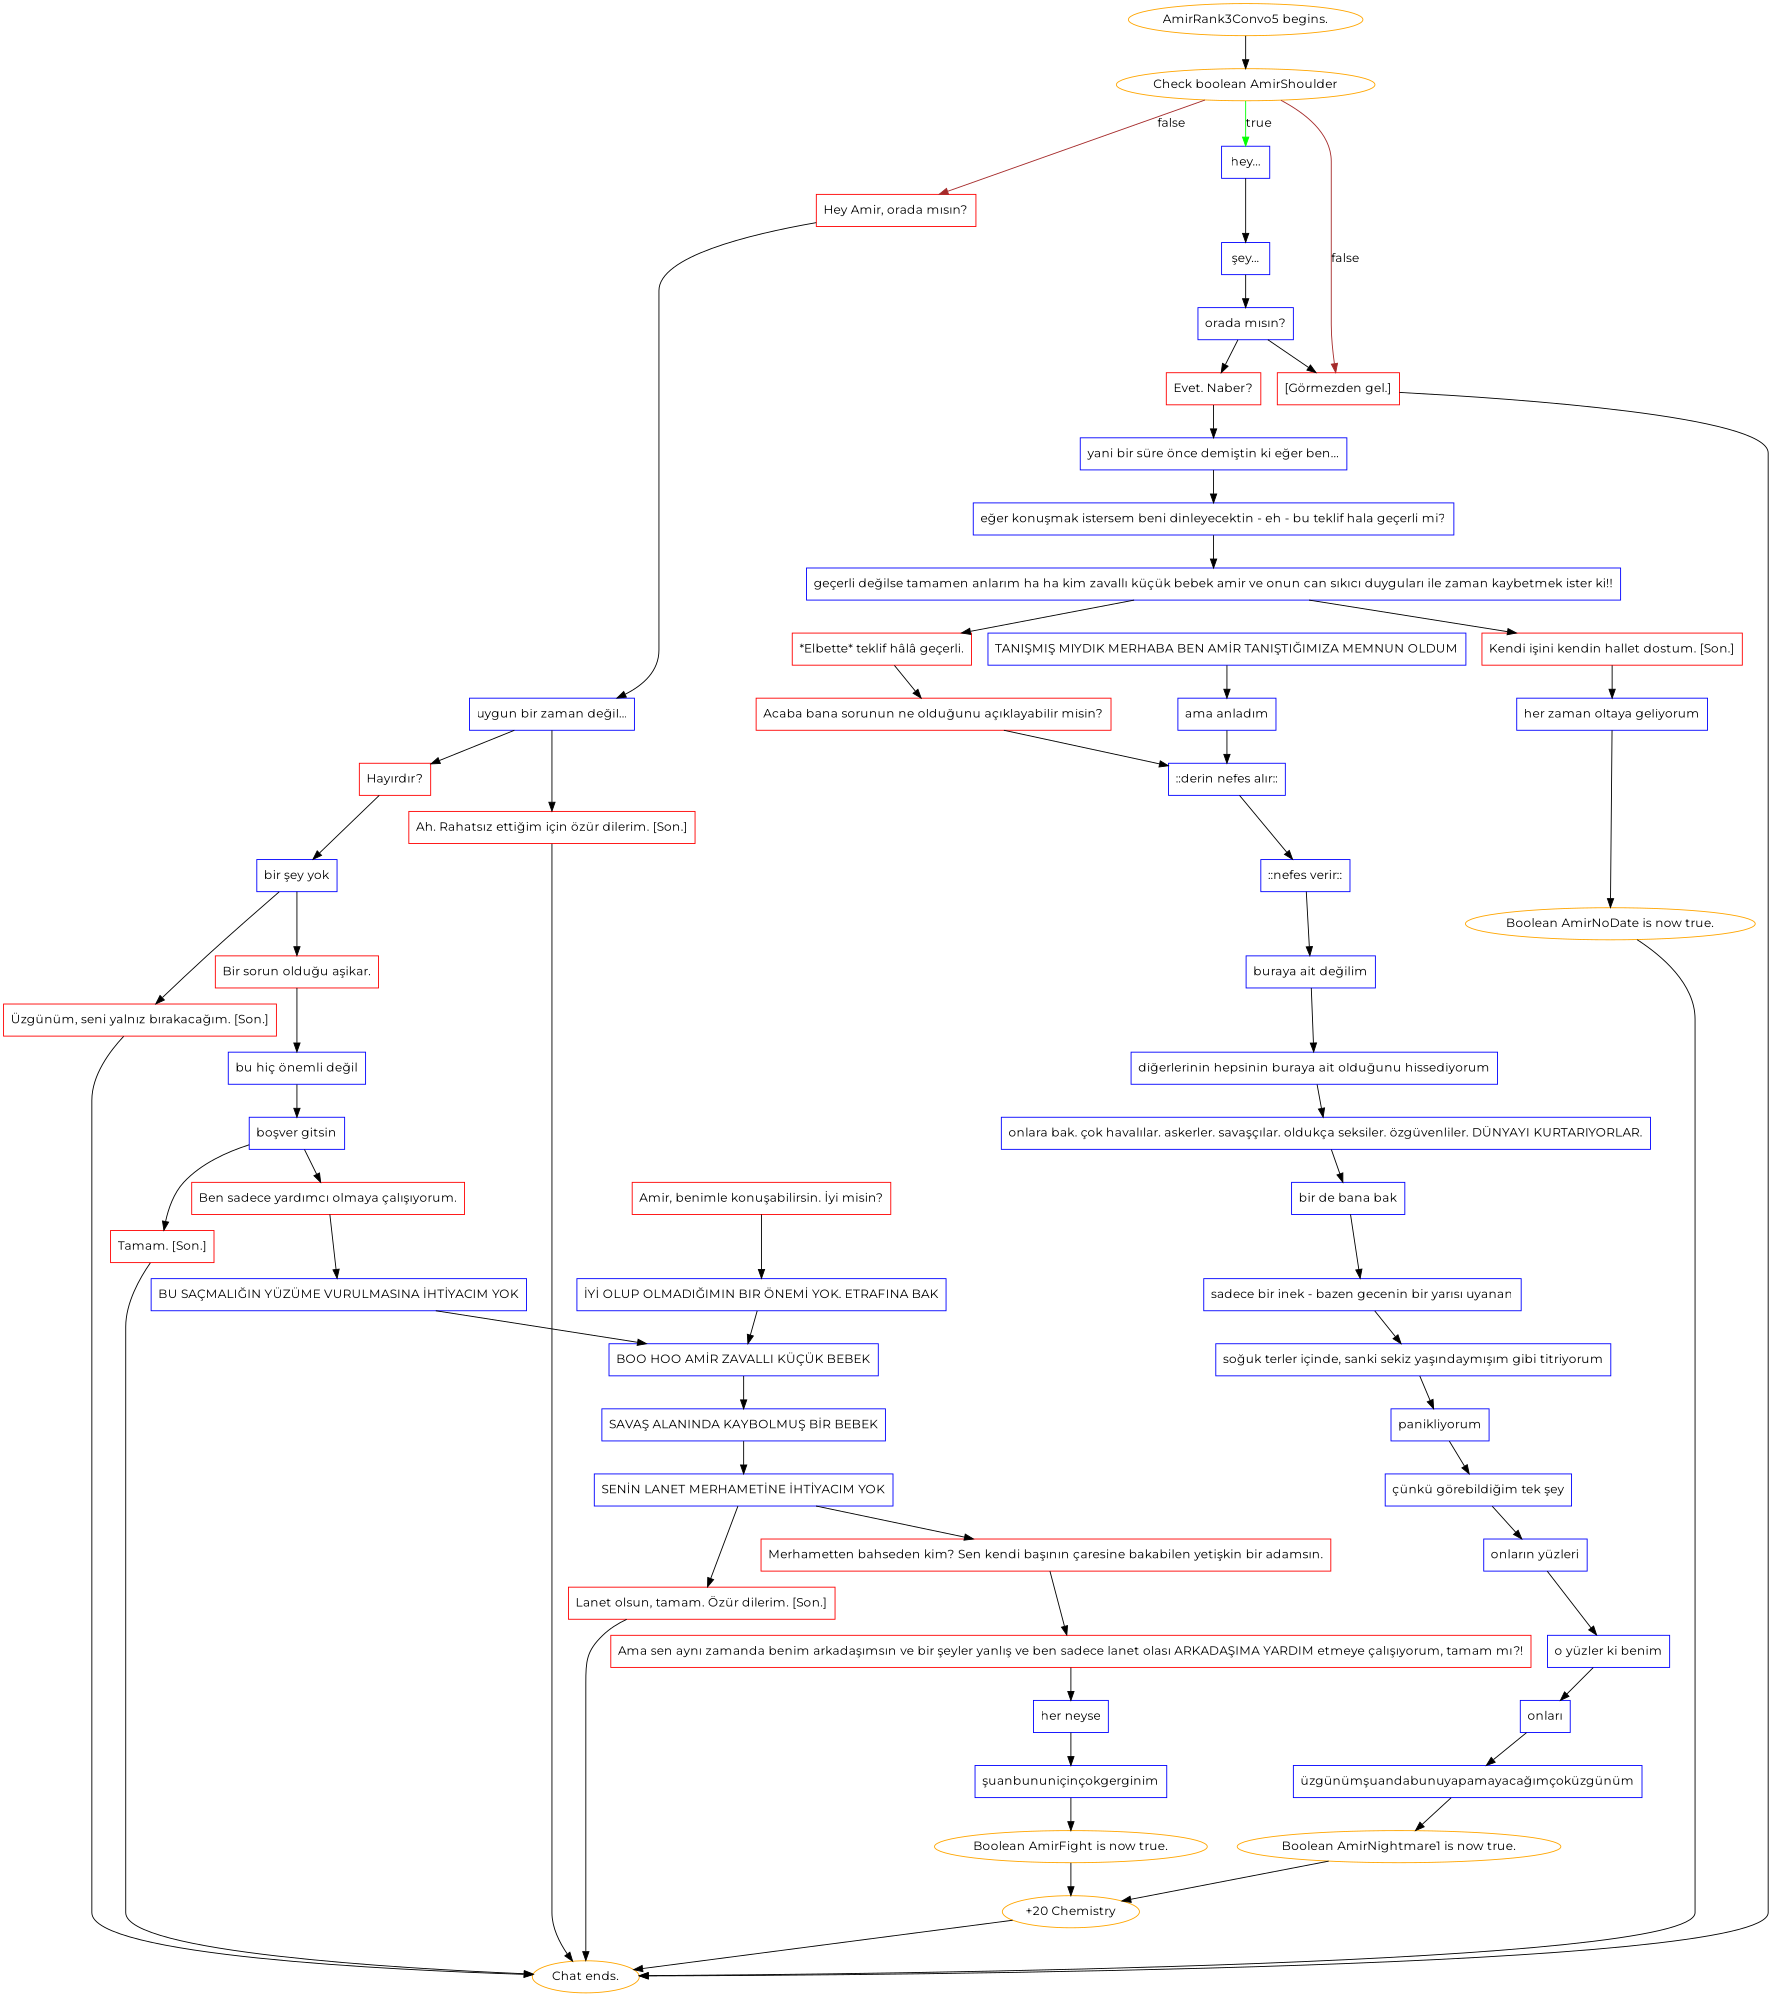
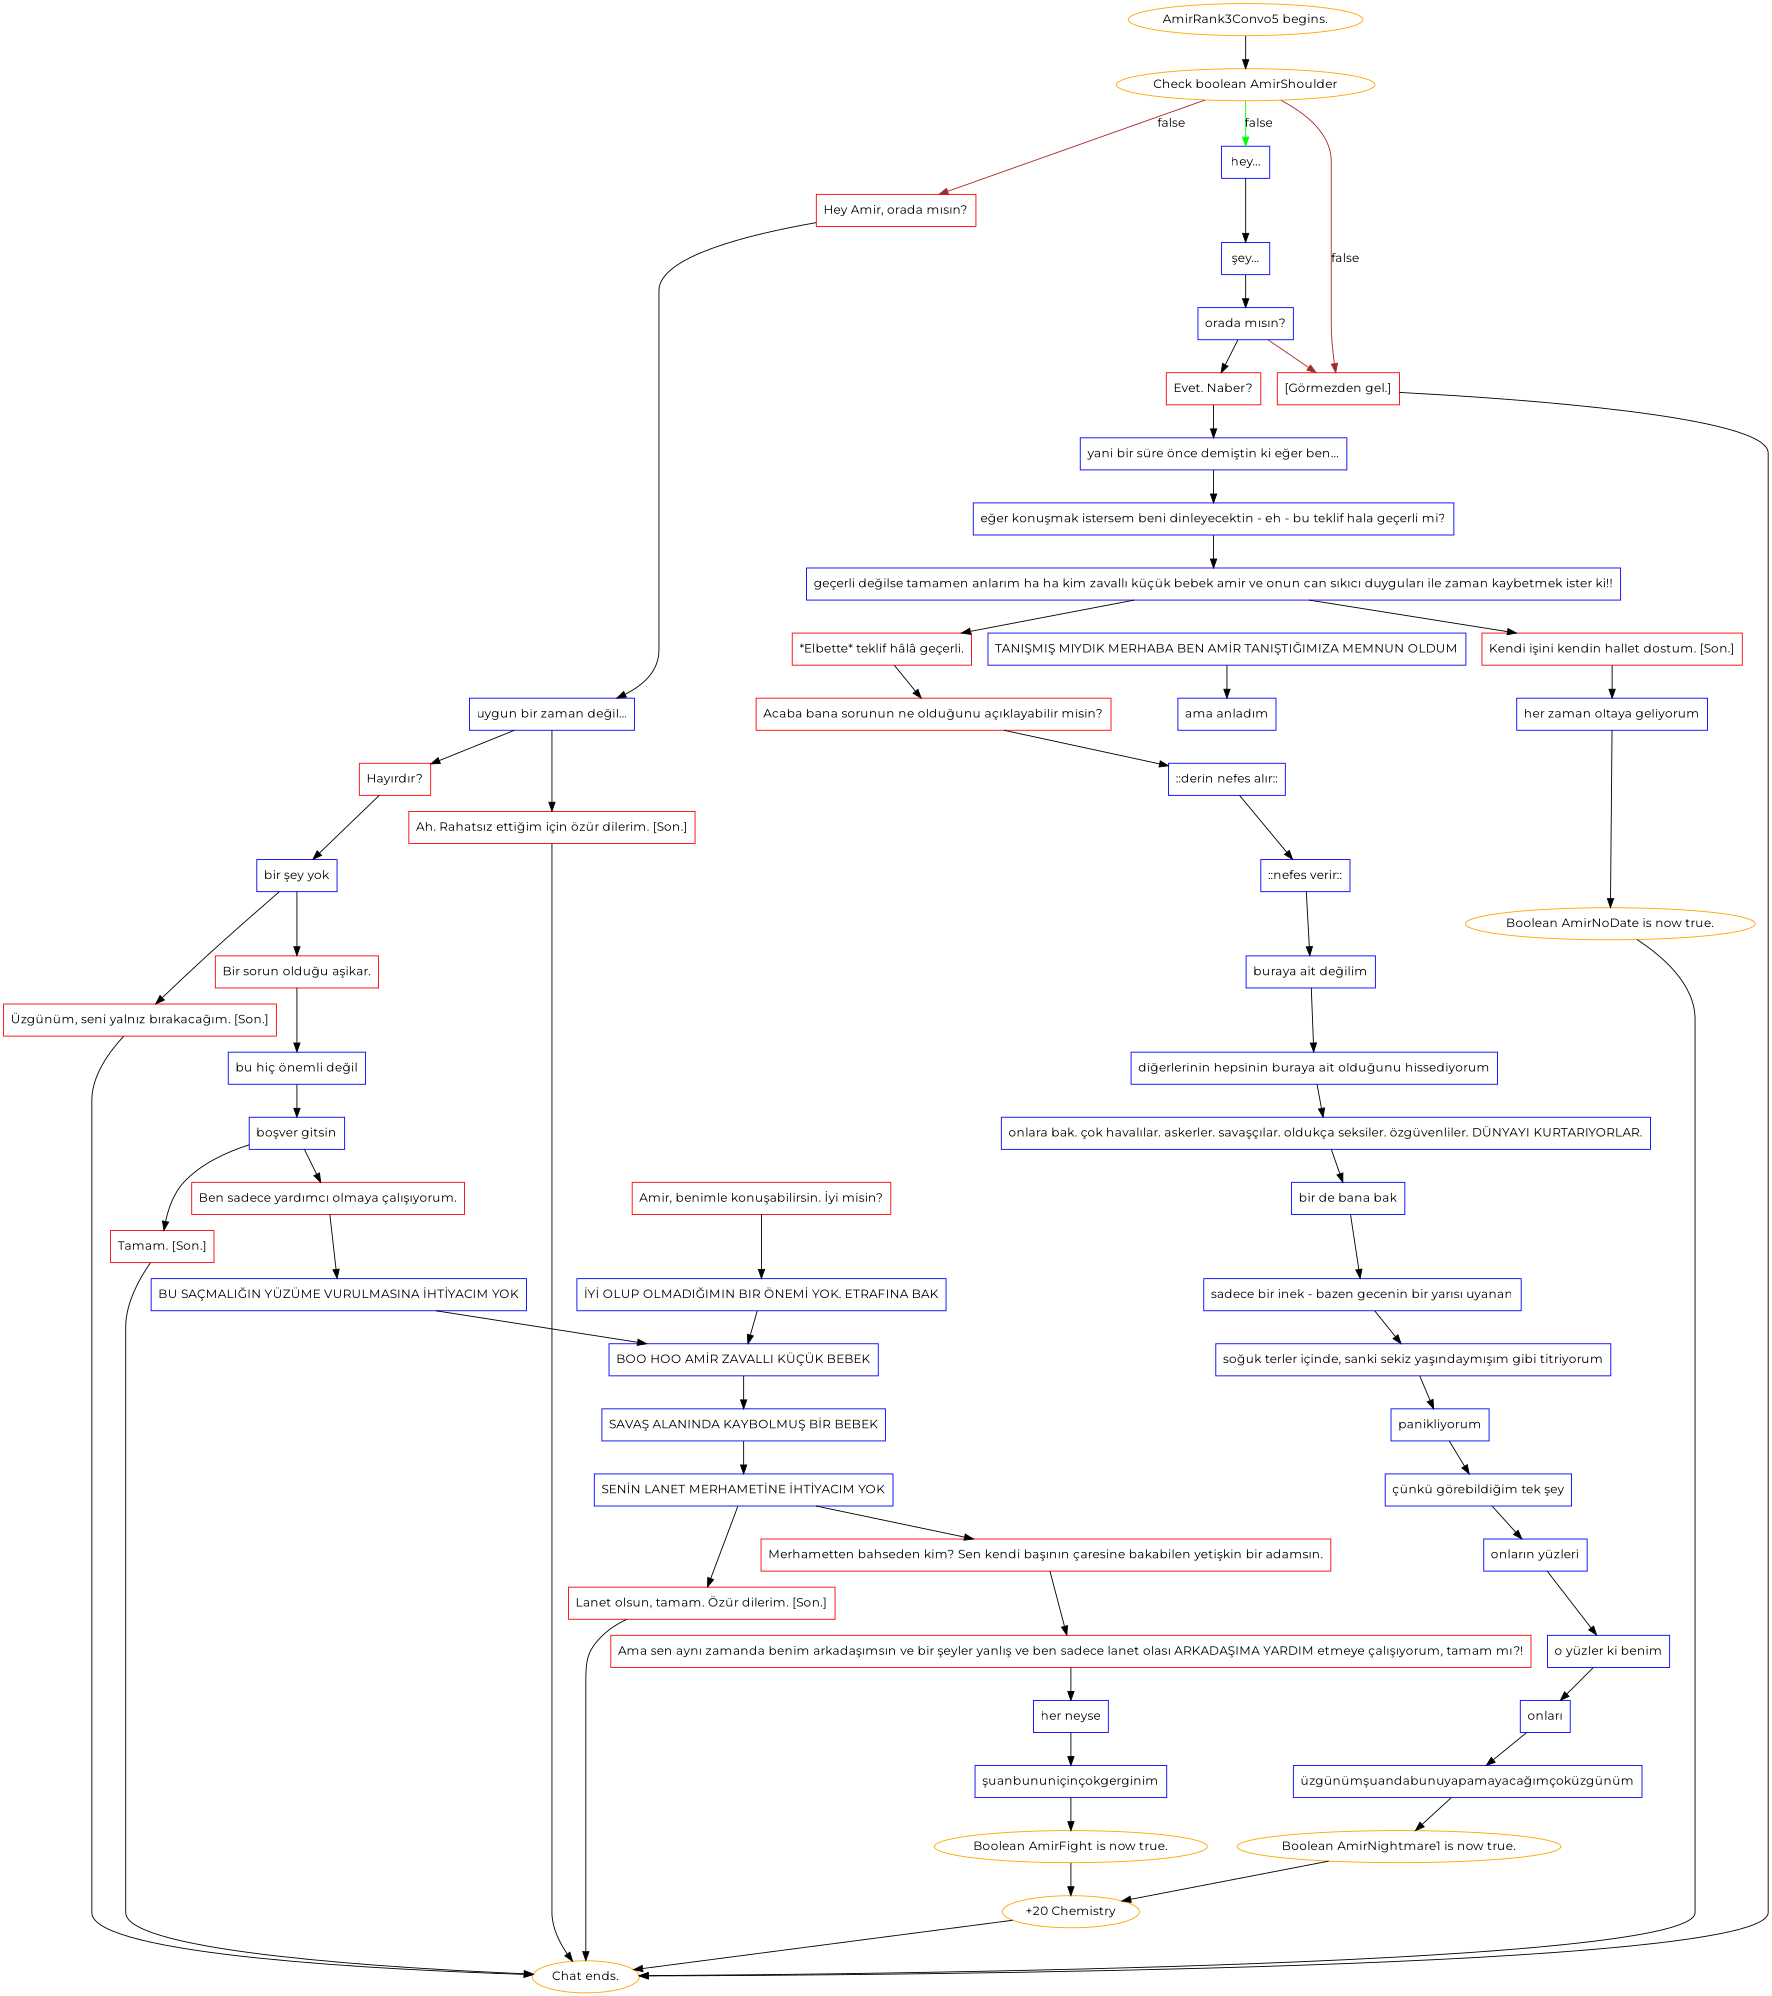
(1259, 123) -> (1259, 123)
(1288, 354) -> (1288, 354)
(1227, 742) -> none
